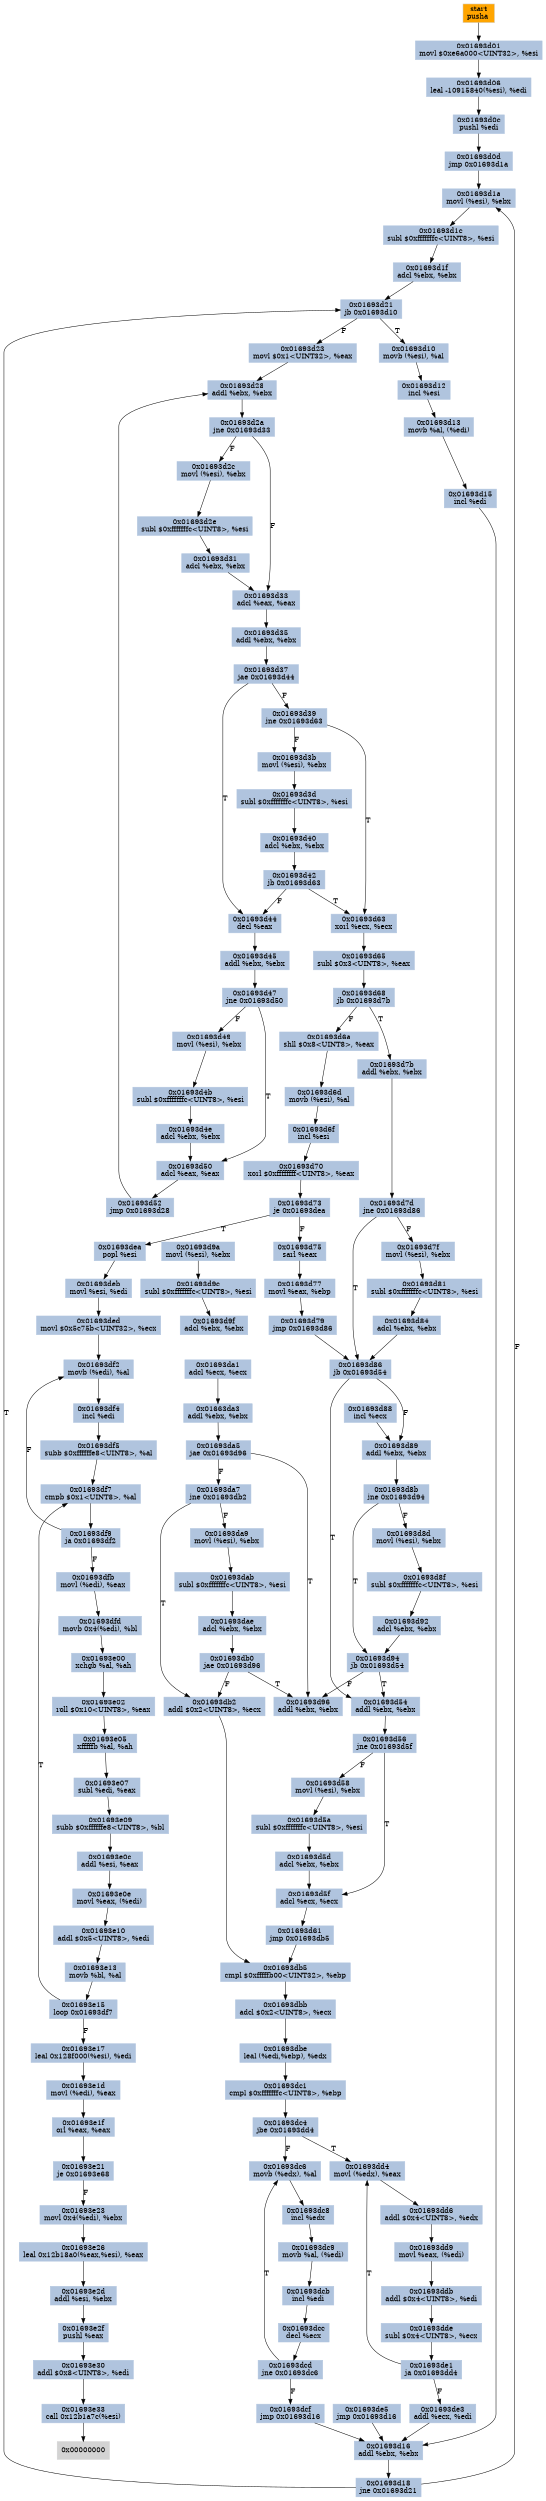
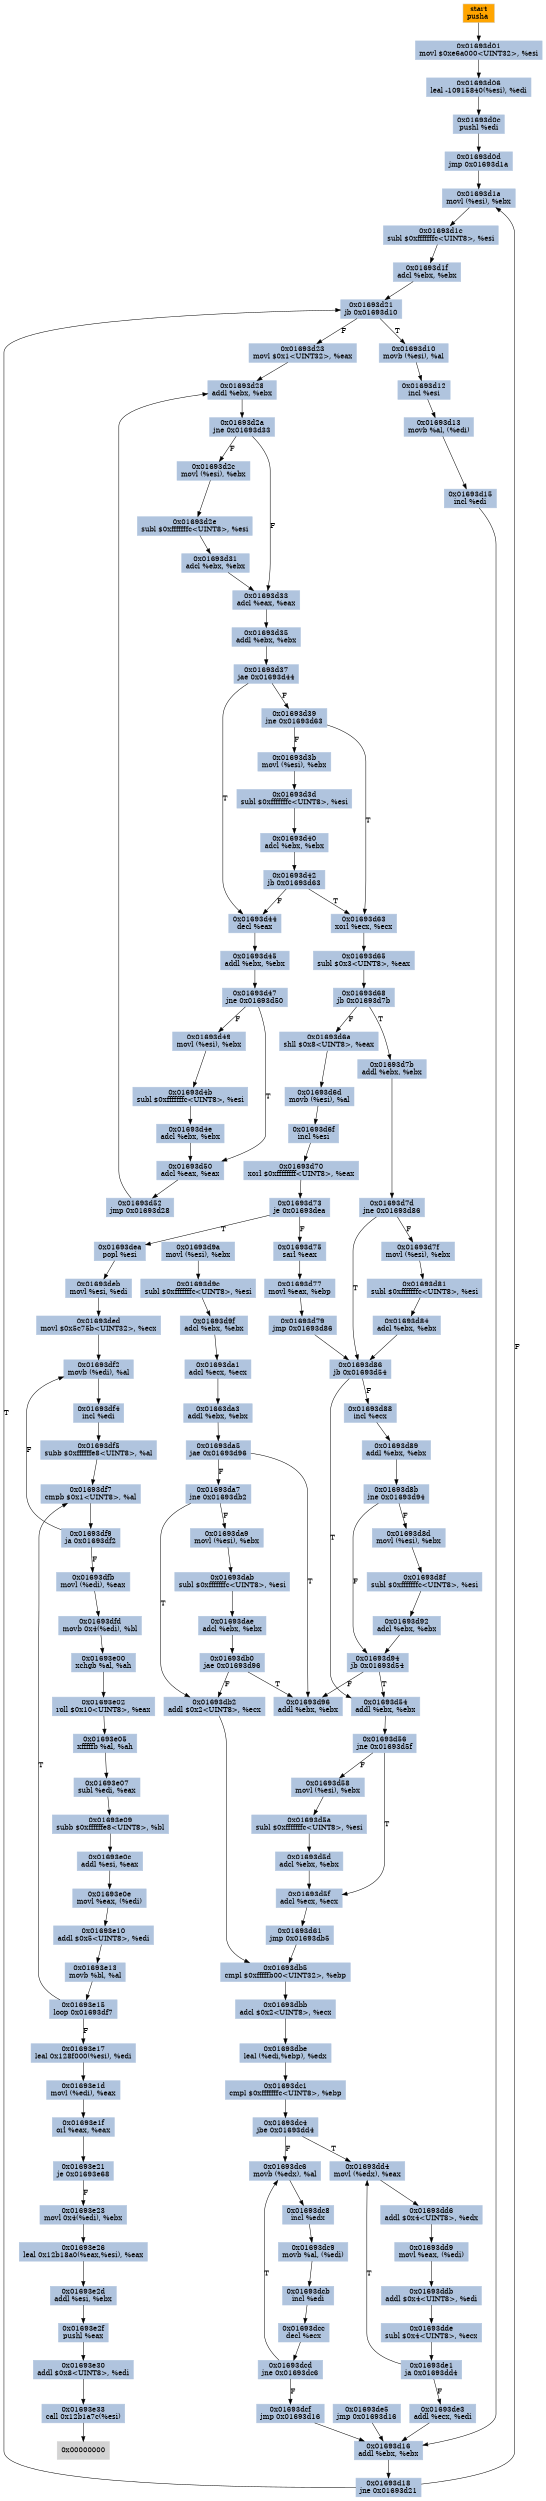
none -> (216, 1345)
(400, 1403) -> (365, 1389)
(355, 1582) -> (355, 1582)
